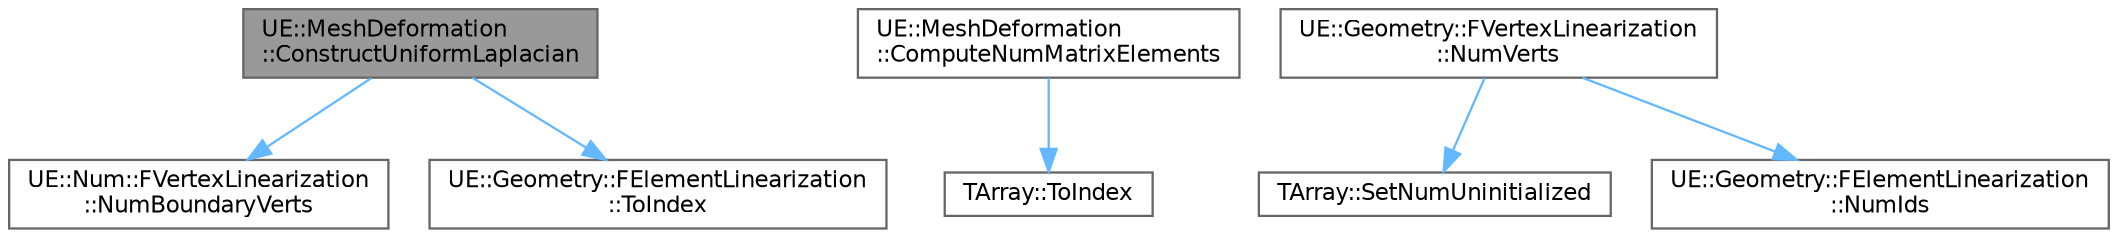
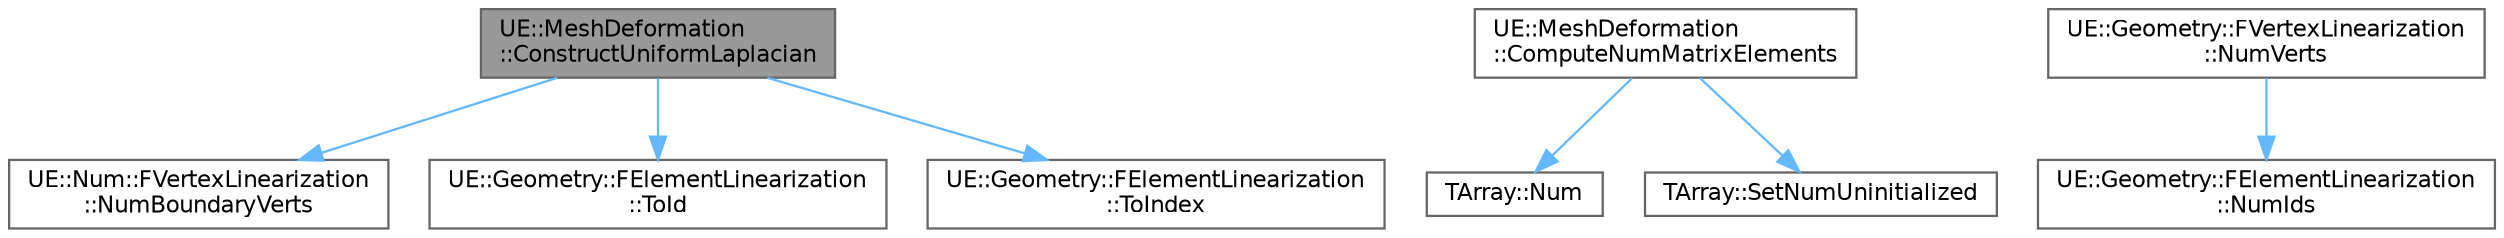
(1469, 114) -> (1741, 117)
none -> (658, 194)
(1049, 194) -> (1515, 194)
